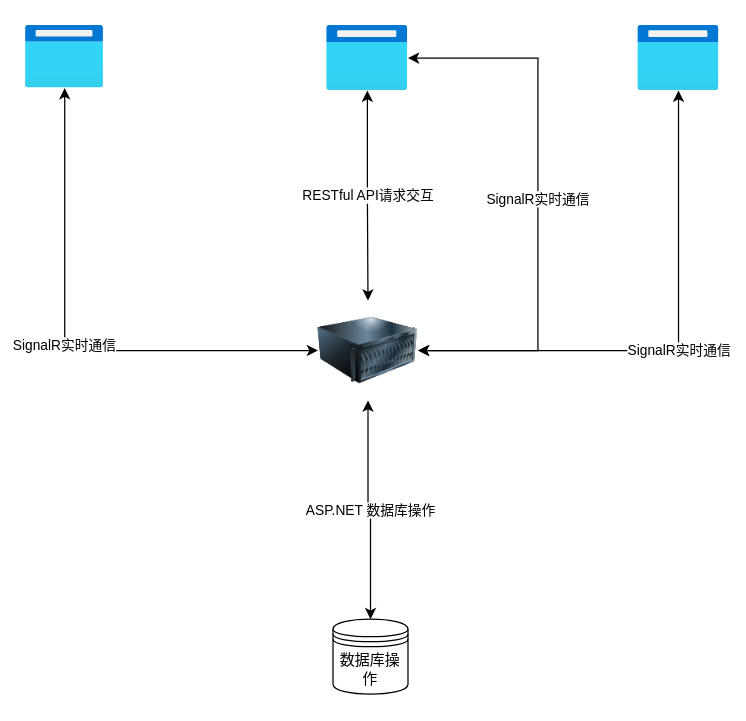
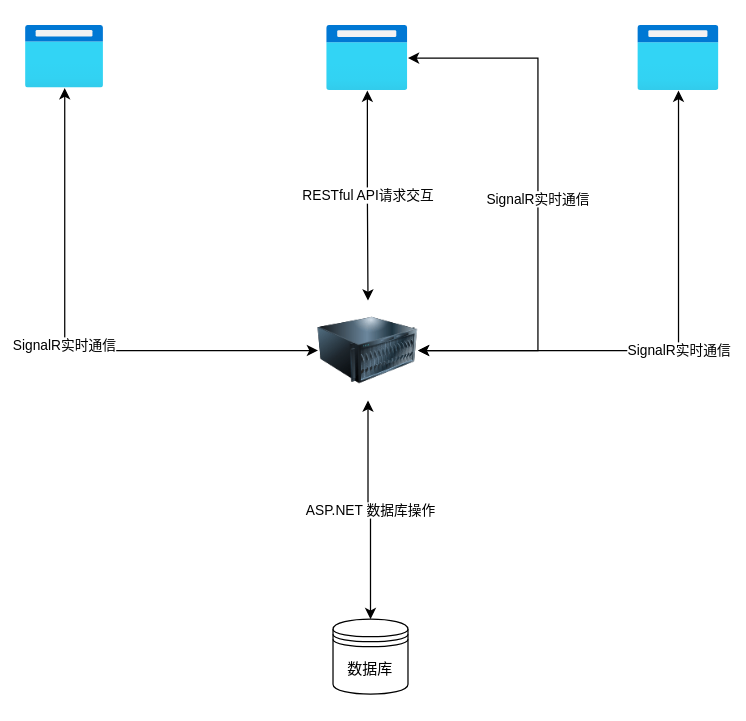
(371, 669) -> (371, 669)
